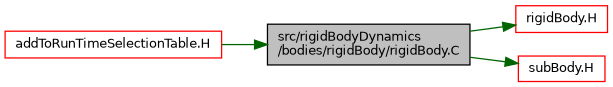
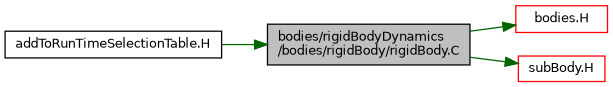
(562, 19) -> (562, 19)
(113, 45) -> (113, 45)
(369, 45) -> (369, 45)
